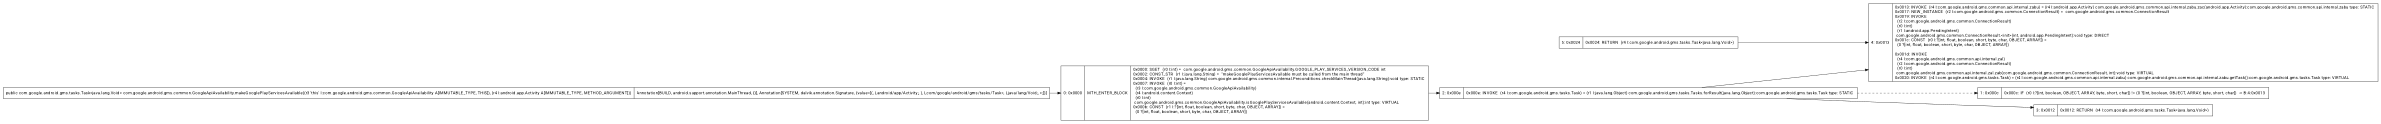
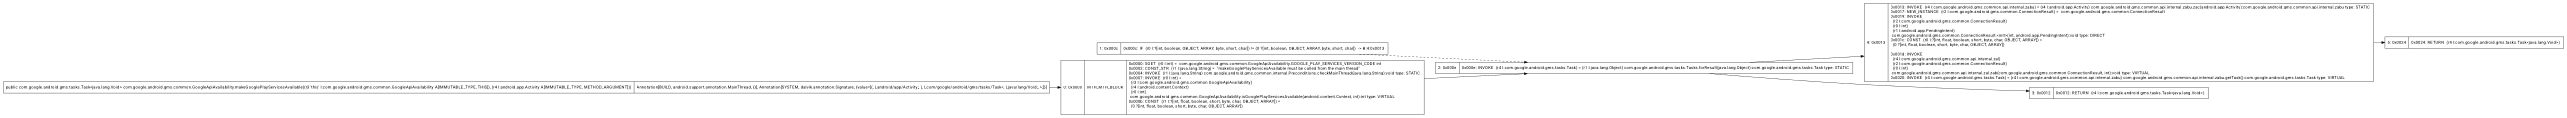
(1802, 43) -> (2378, 43)
(1108, 93) -> (1106, 87)
(1916, 93) -> (1442, 58)
